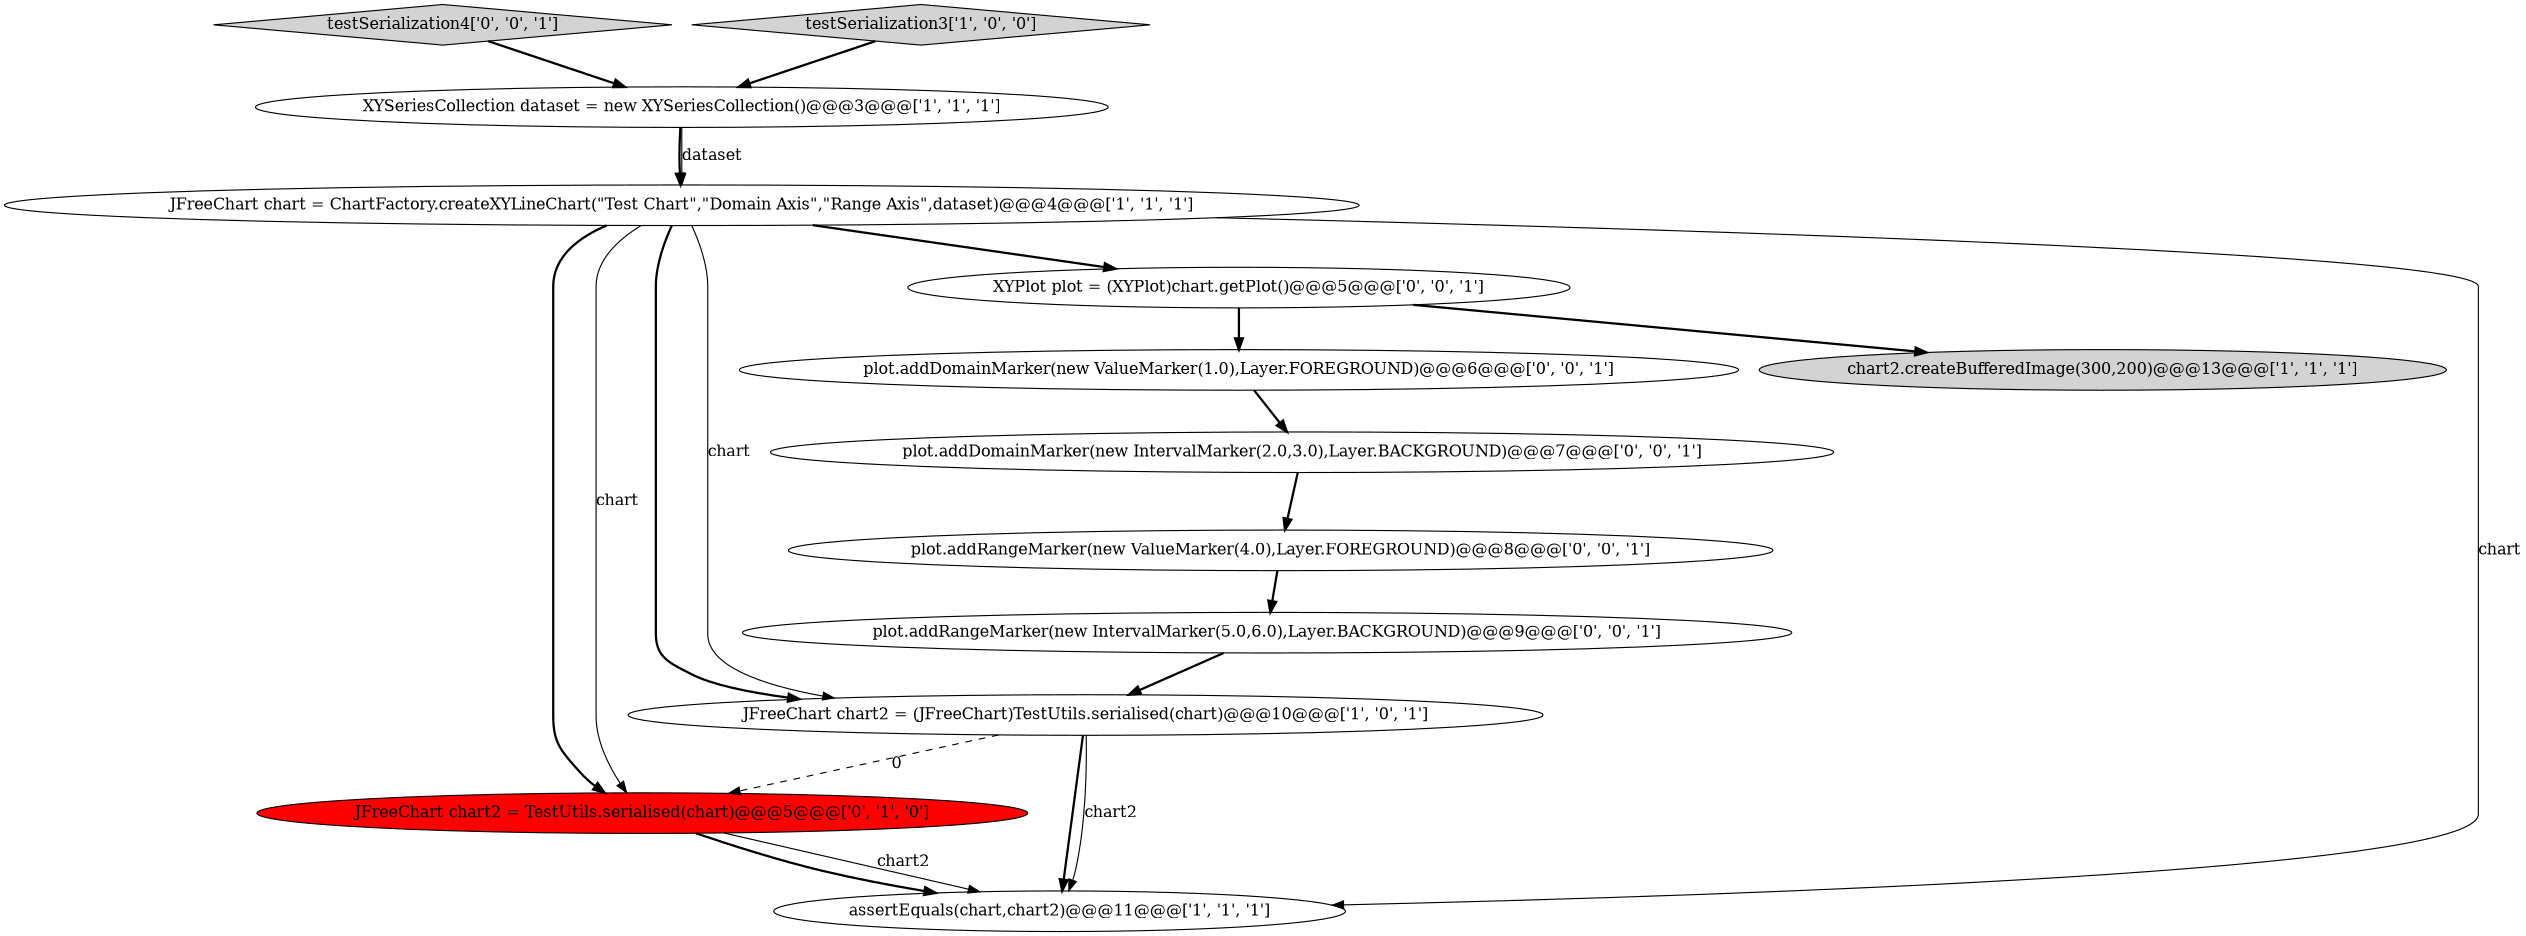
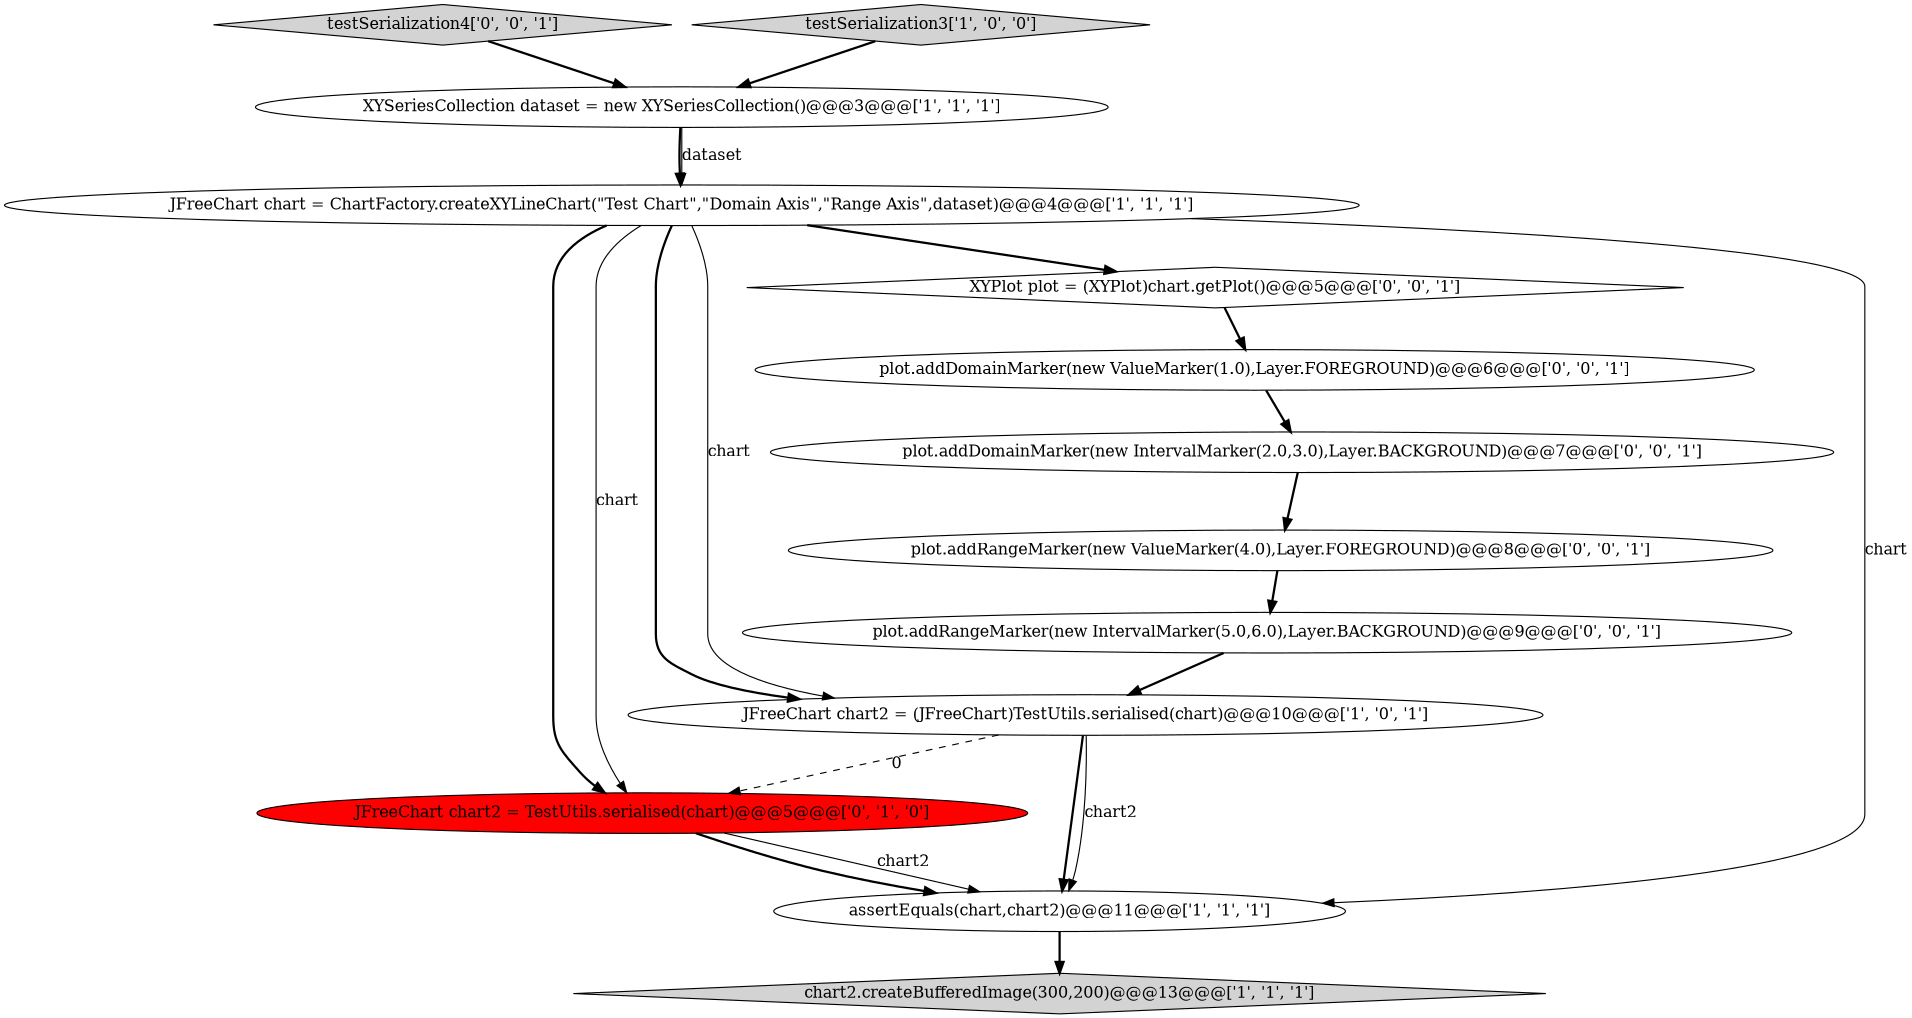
(1239, 288) -> (1215, 288)
(1664, 328) -> (1060, 947)
(2103, 370) -> (1060, 994)
